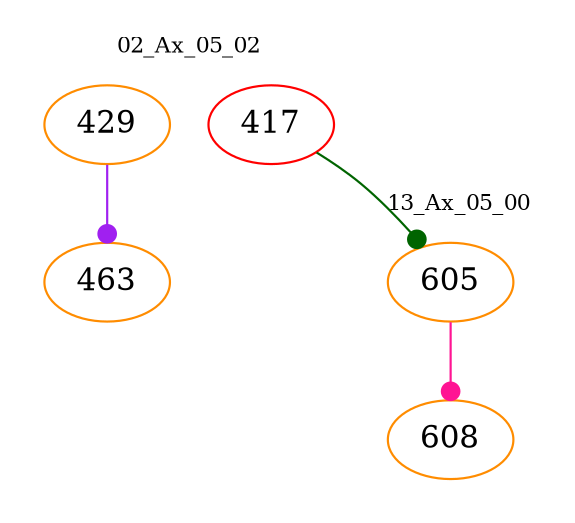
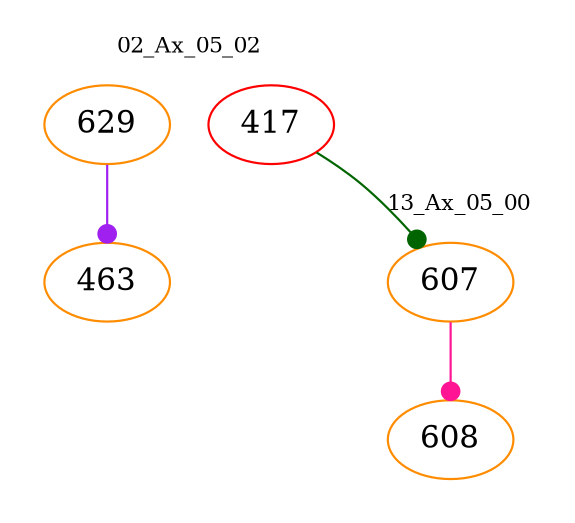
(107, 125) -> (107, 125)
(451, 282) -> (451, 282)
